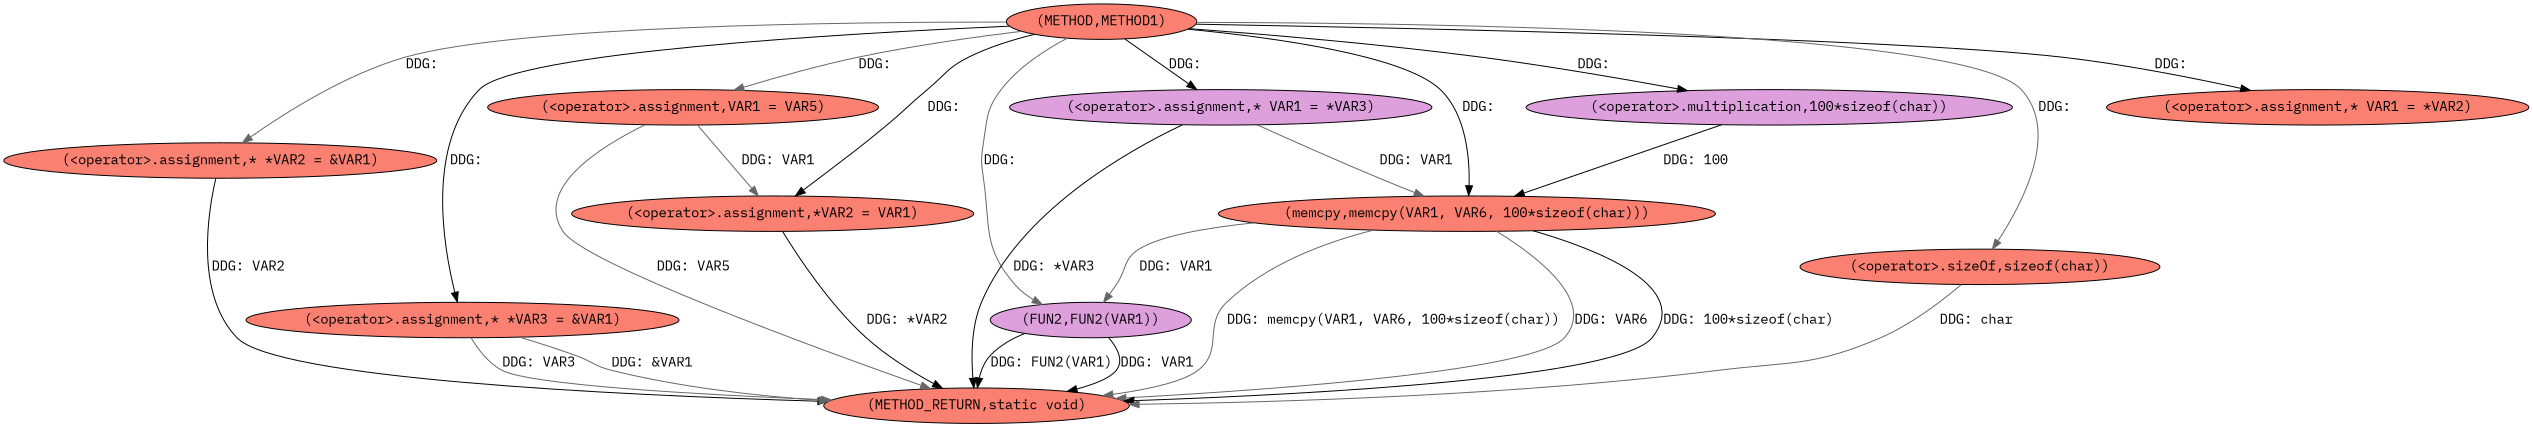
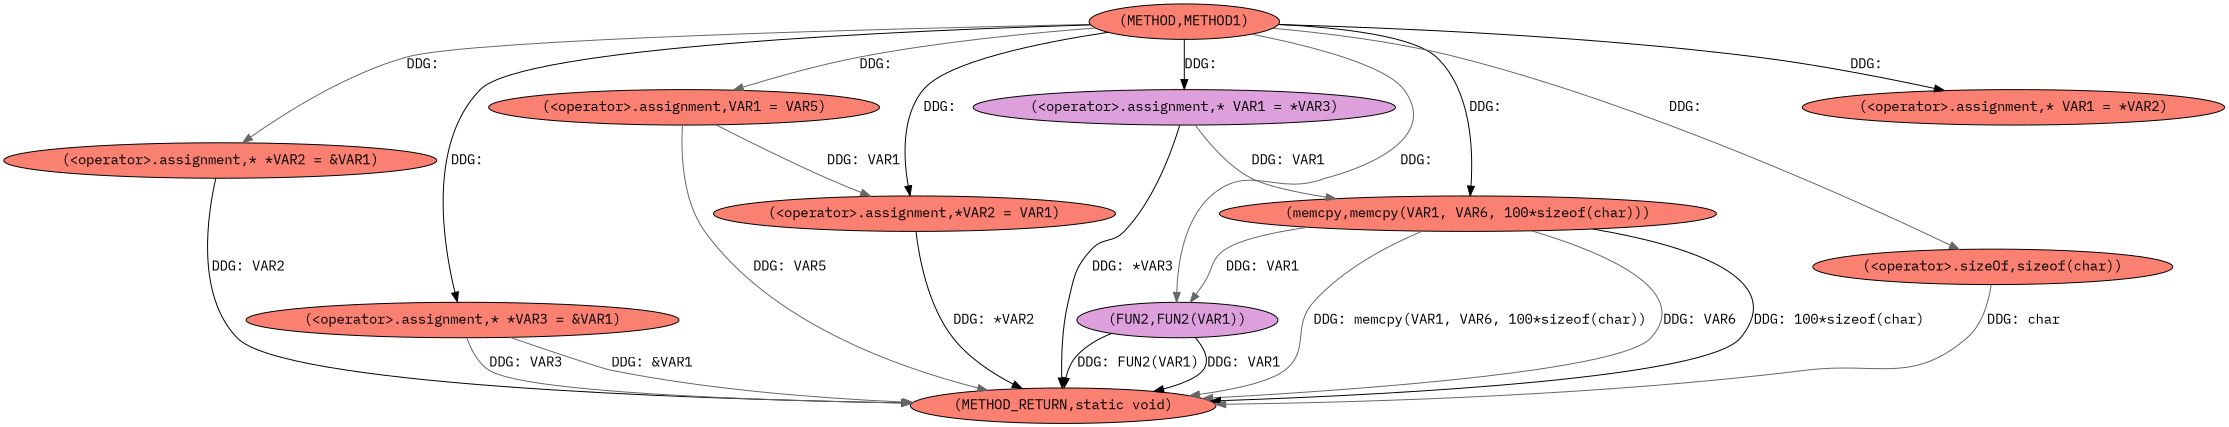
(1769, 107) -> none
